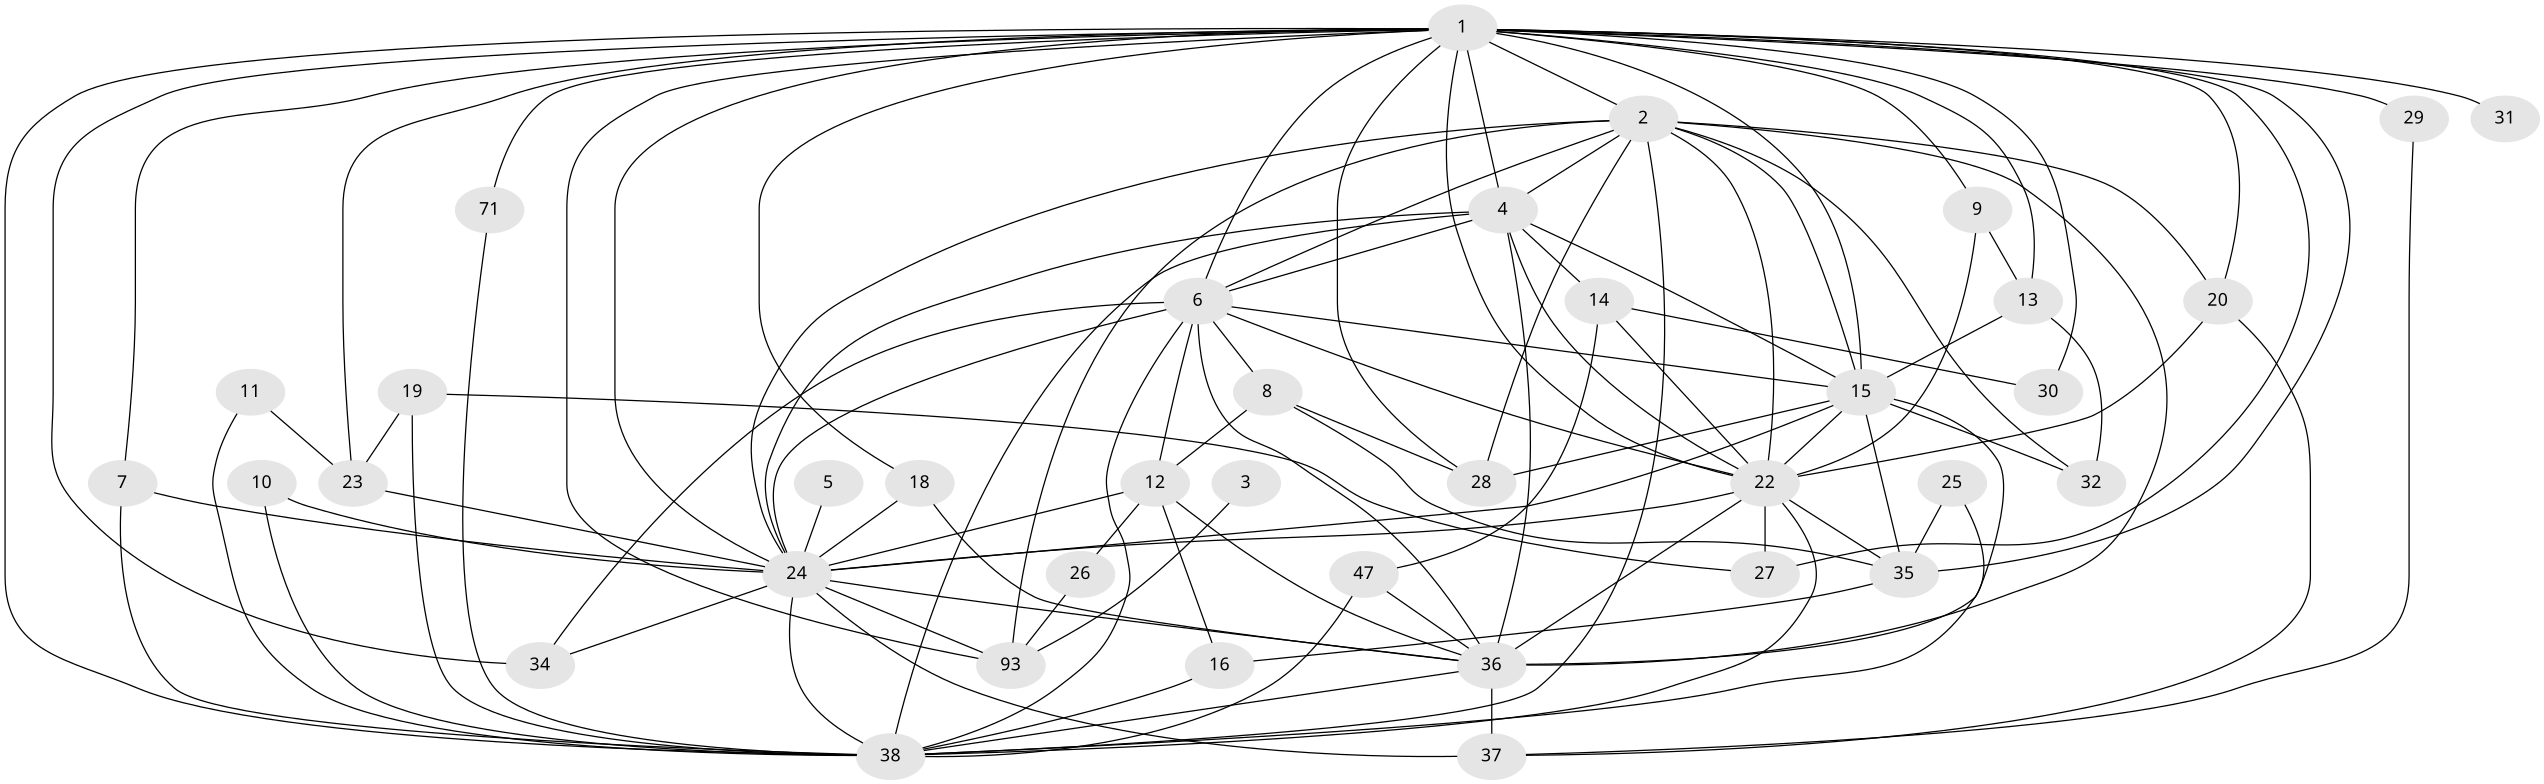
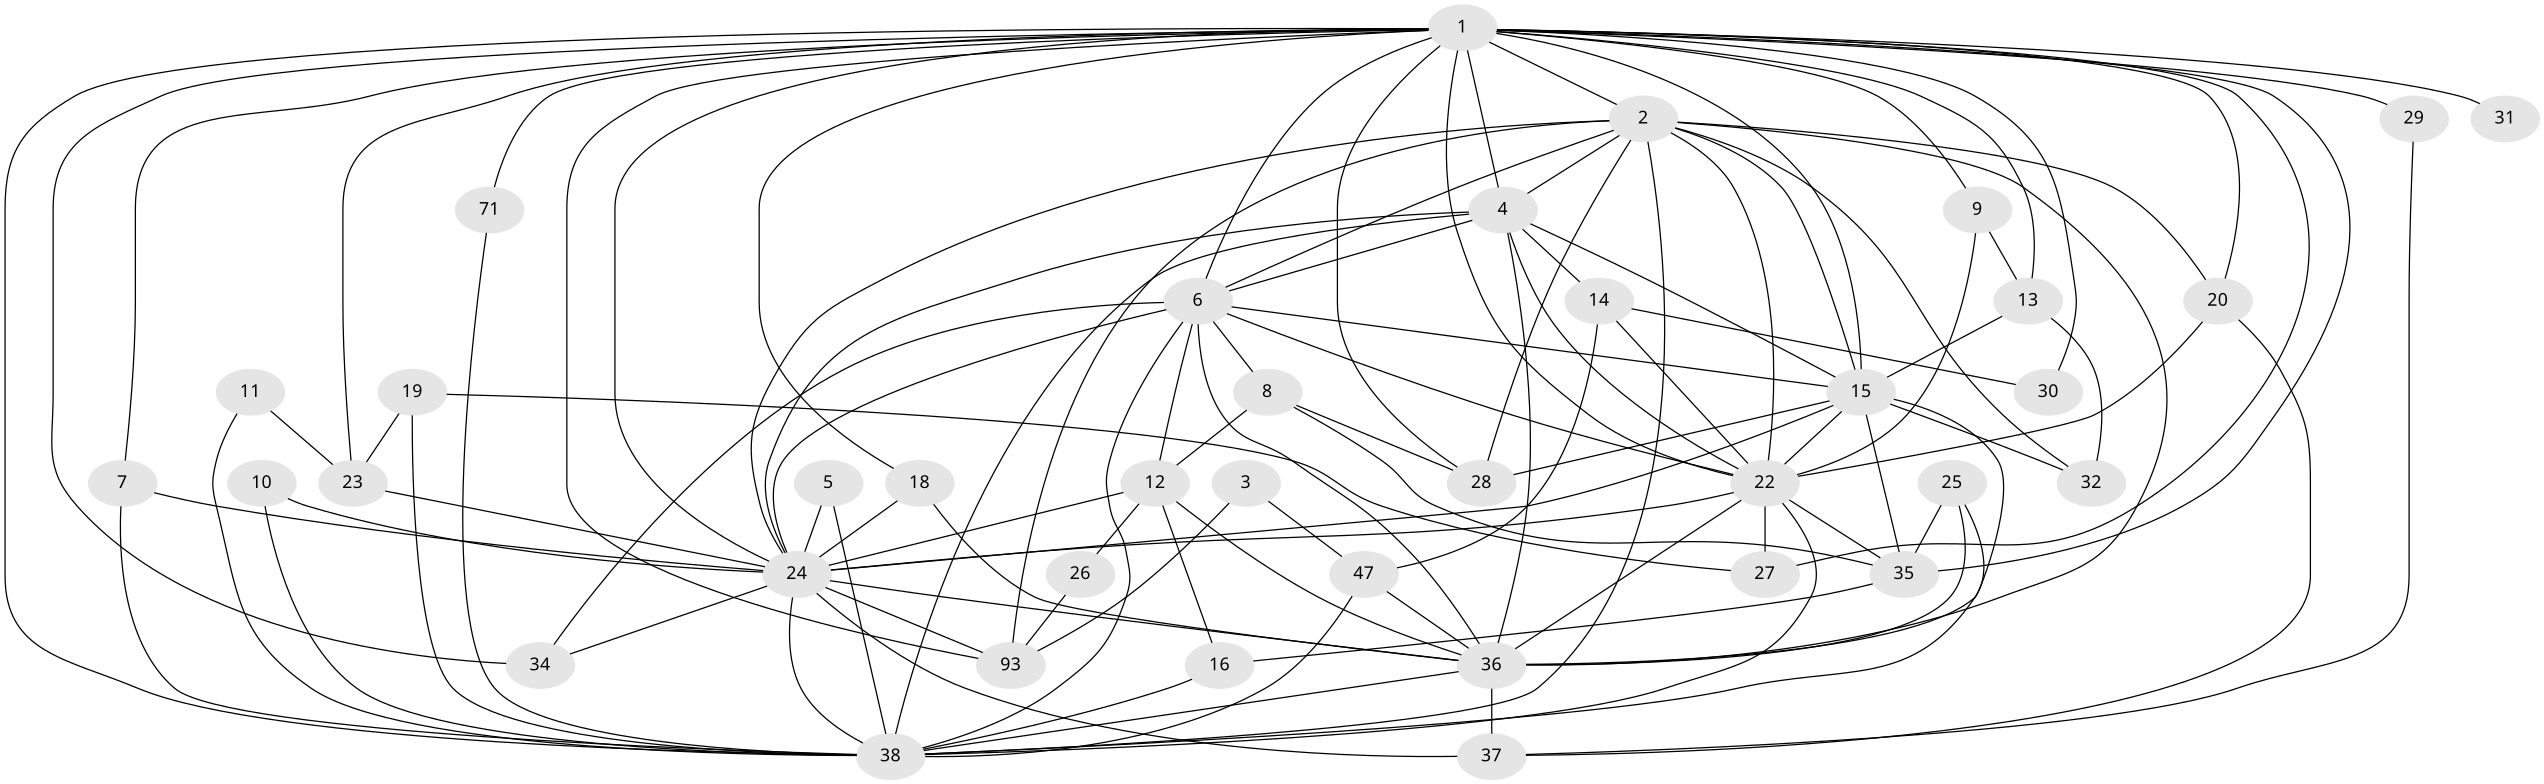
none -> (1292, 519)
none -> (858, 614)
none -> (1791, 650)
